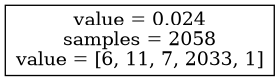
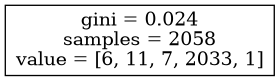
(140, 40) -> (140, 40)
